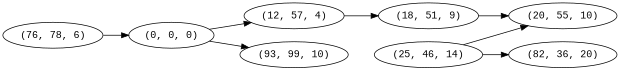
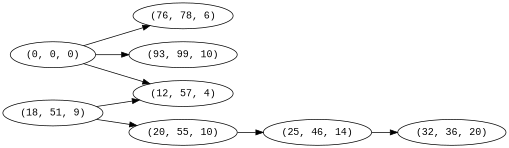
(358, 16) -> (114, 104)
(112, 35) -> (113, 37)
(492, 36) -> (247, 132)
(563, 55) -> (452, 132)
